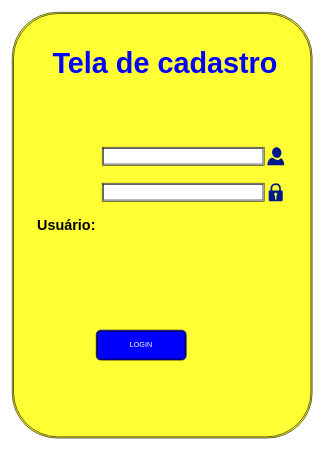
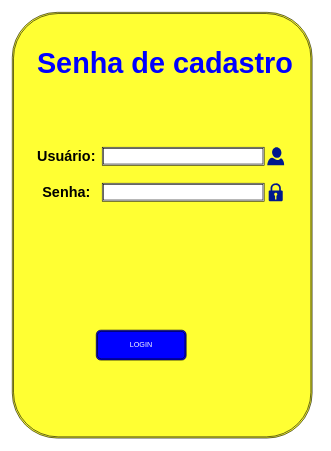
(165, 63) -> (165, 63)
none -> (66, 192)
(66, 225) -> (66, 156)
